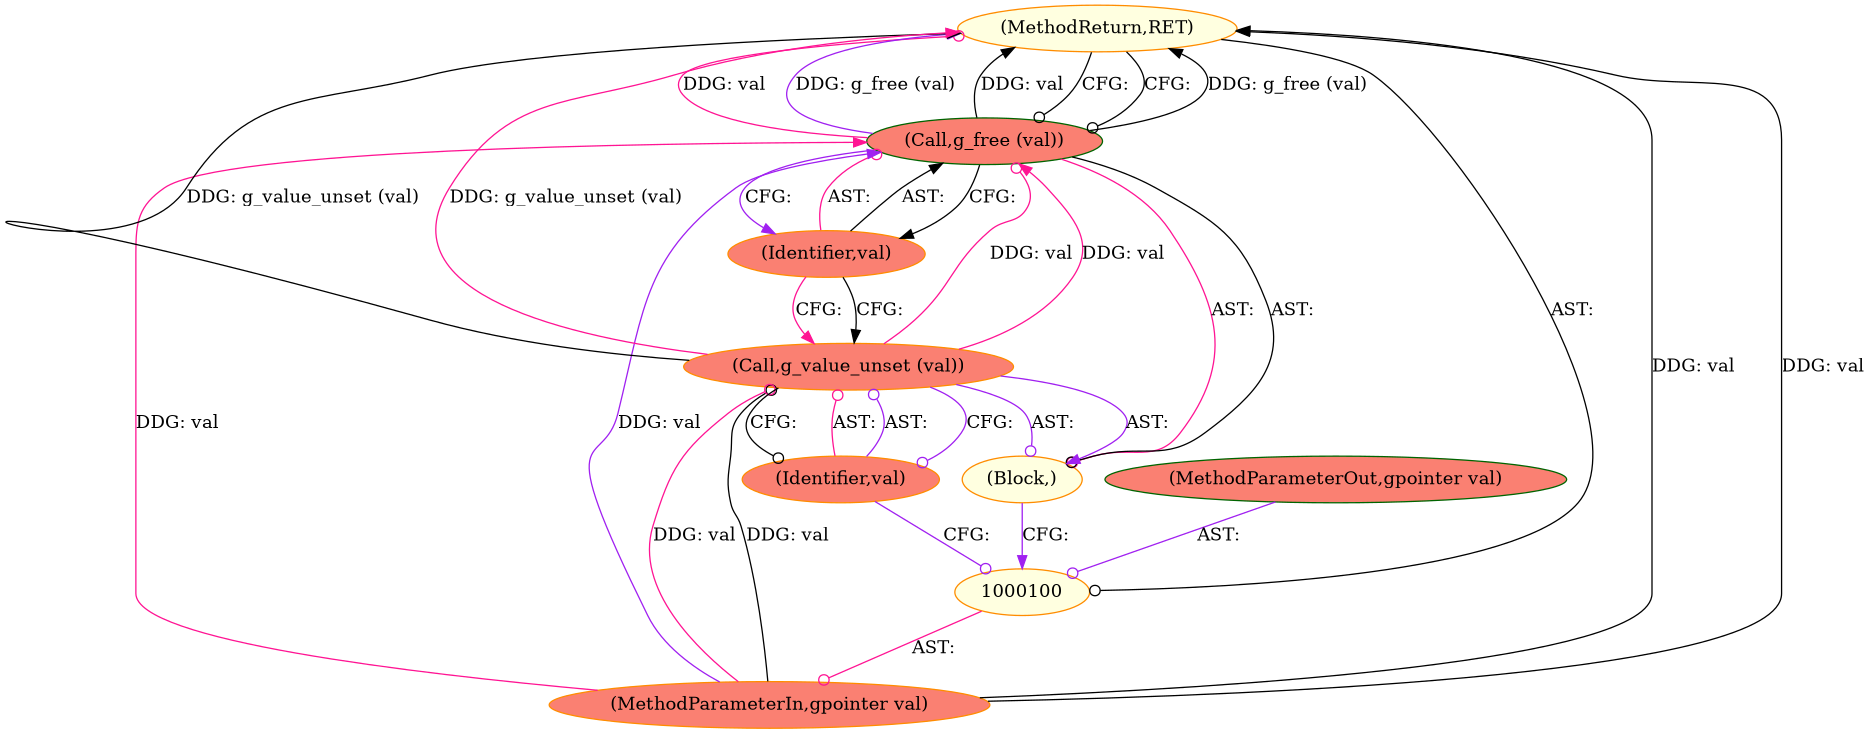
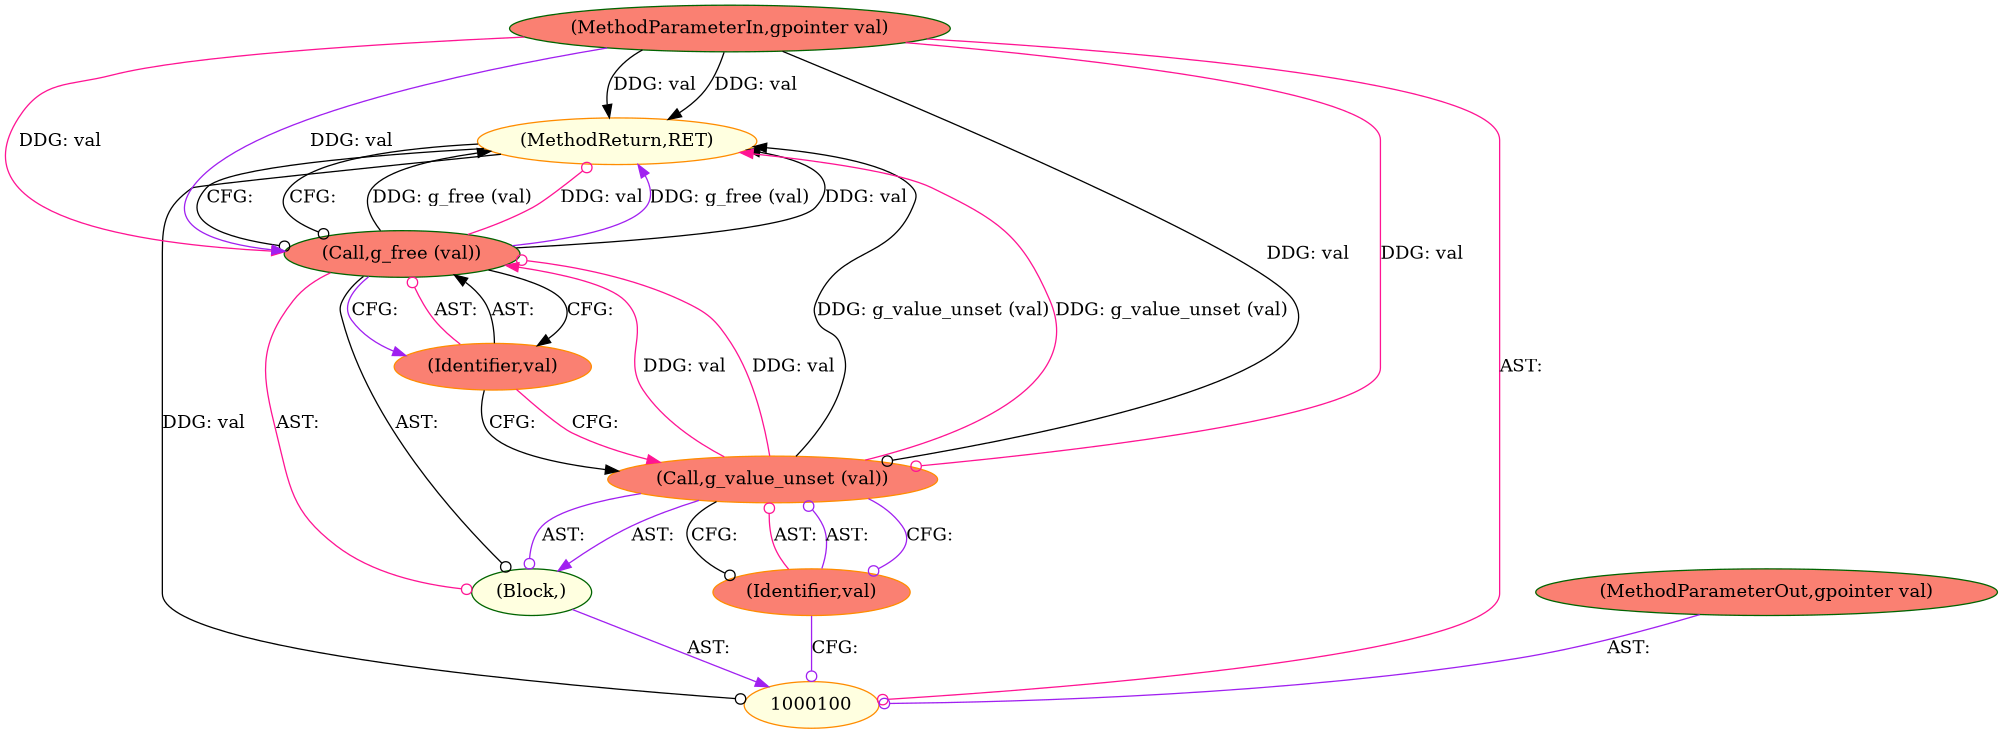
(1576, 310) -> (204, 423)
(1022, 479) -> (532, 592)
(1049, 536) -> (712, 649)
(905, 644) -> (1500, 386)
(770, 705) -> (730, 29)
